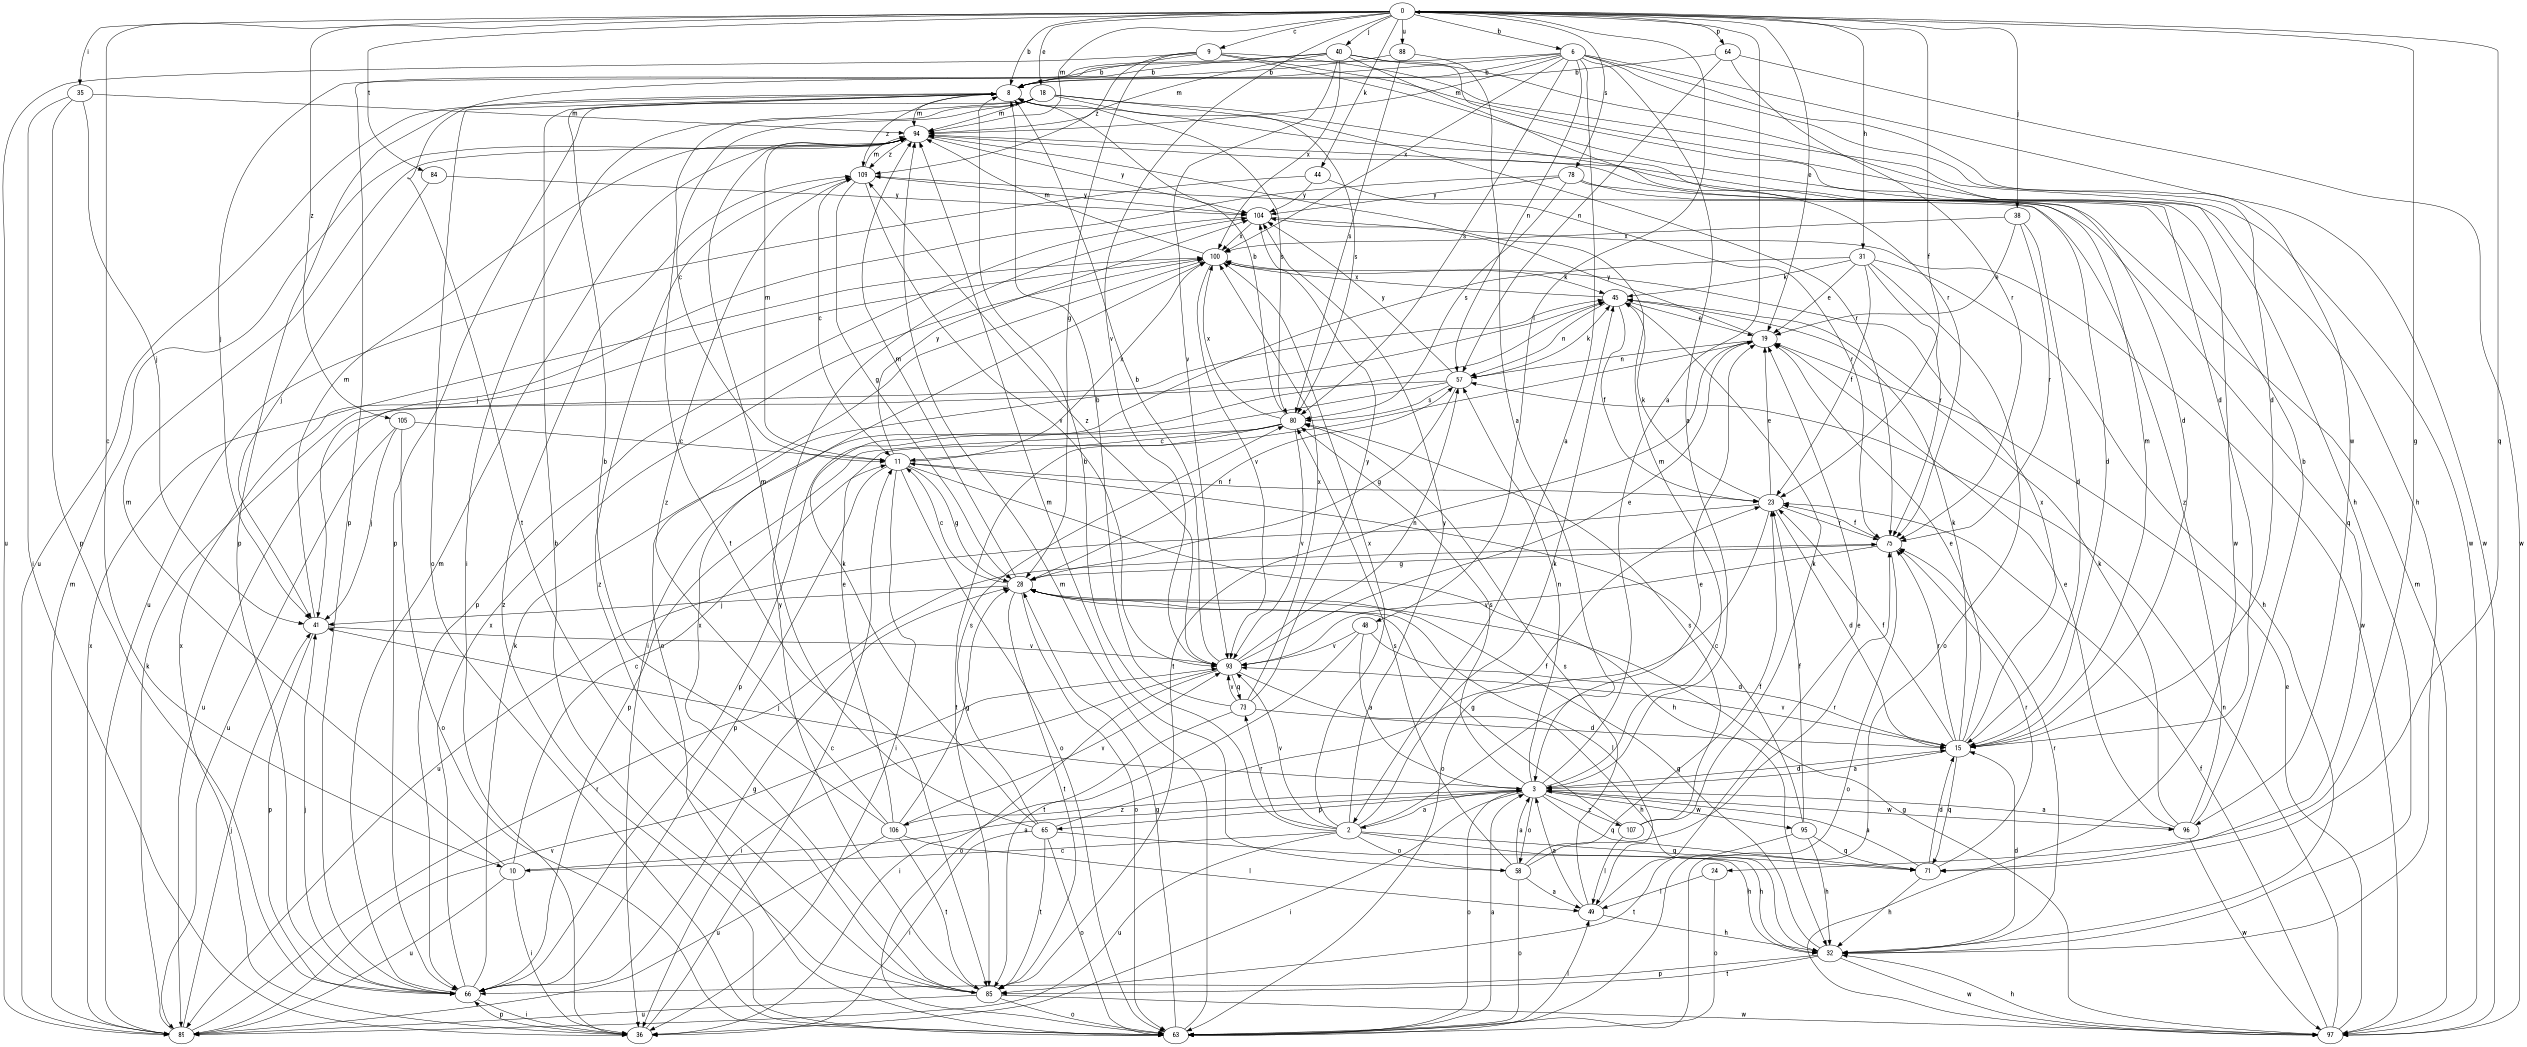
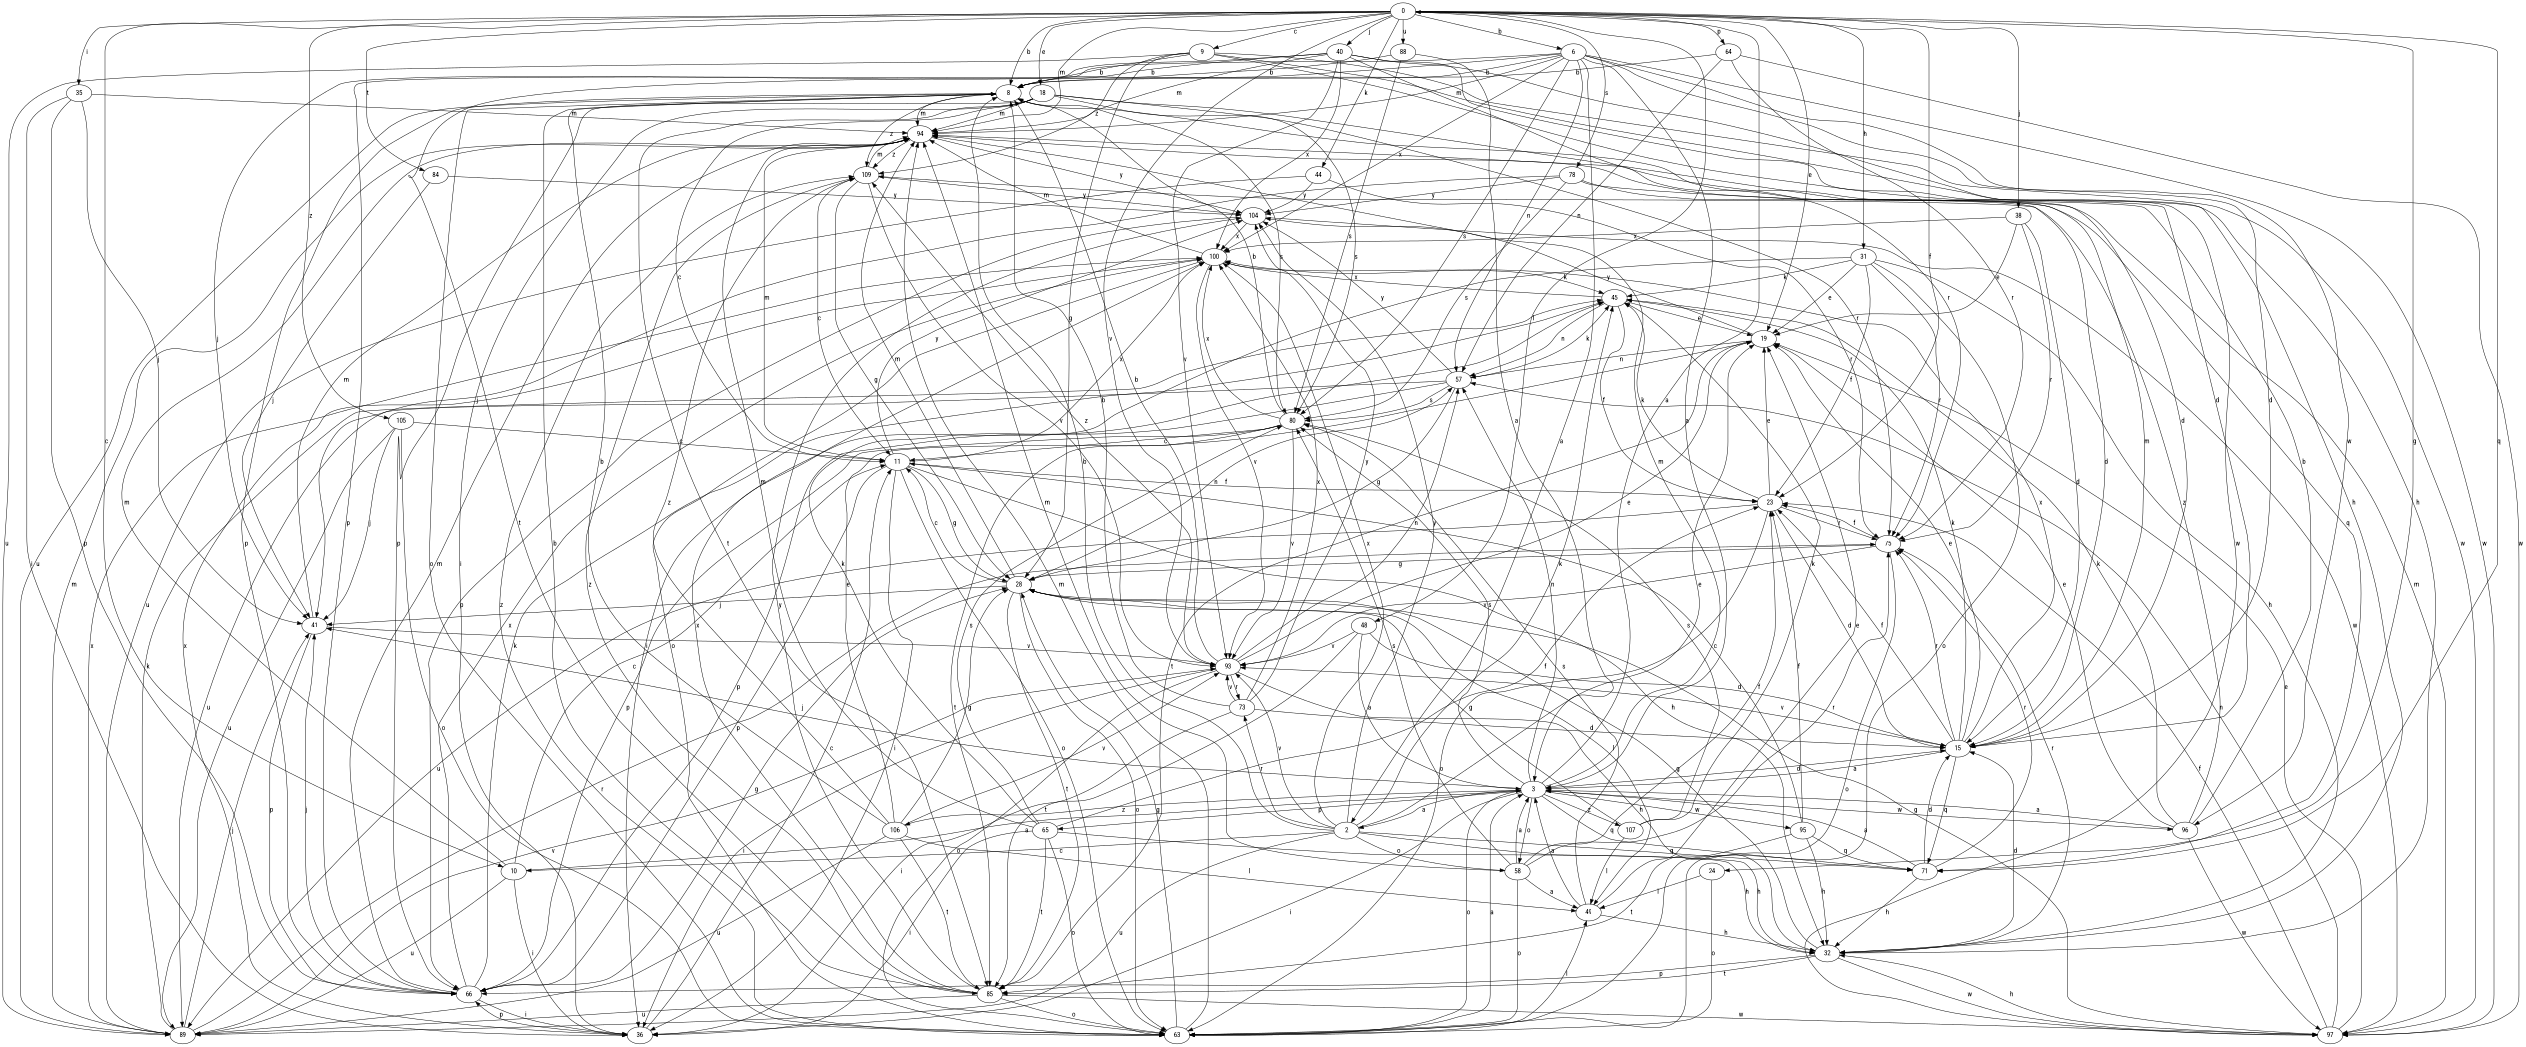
(1238, 687) -> (1237, 687)
